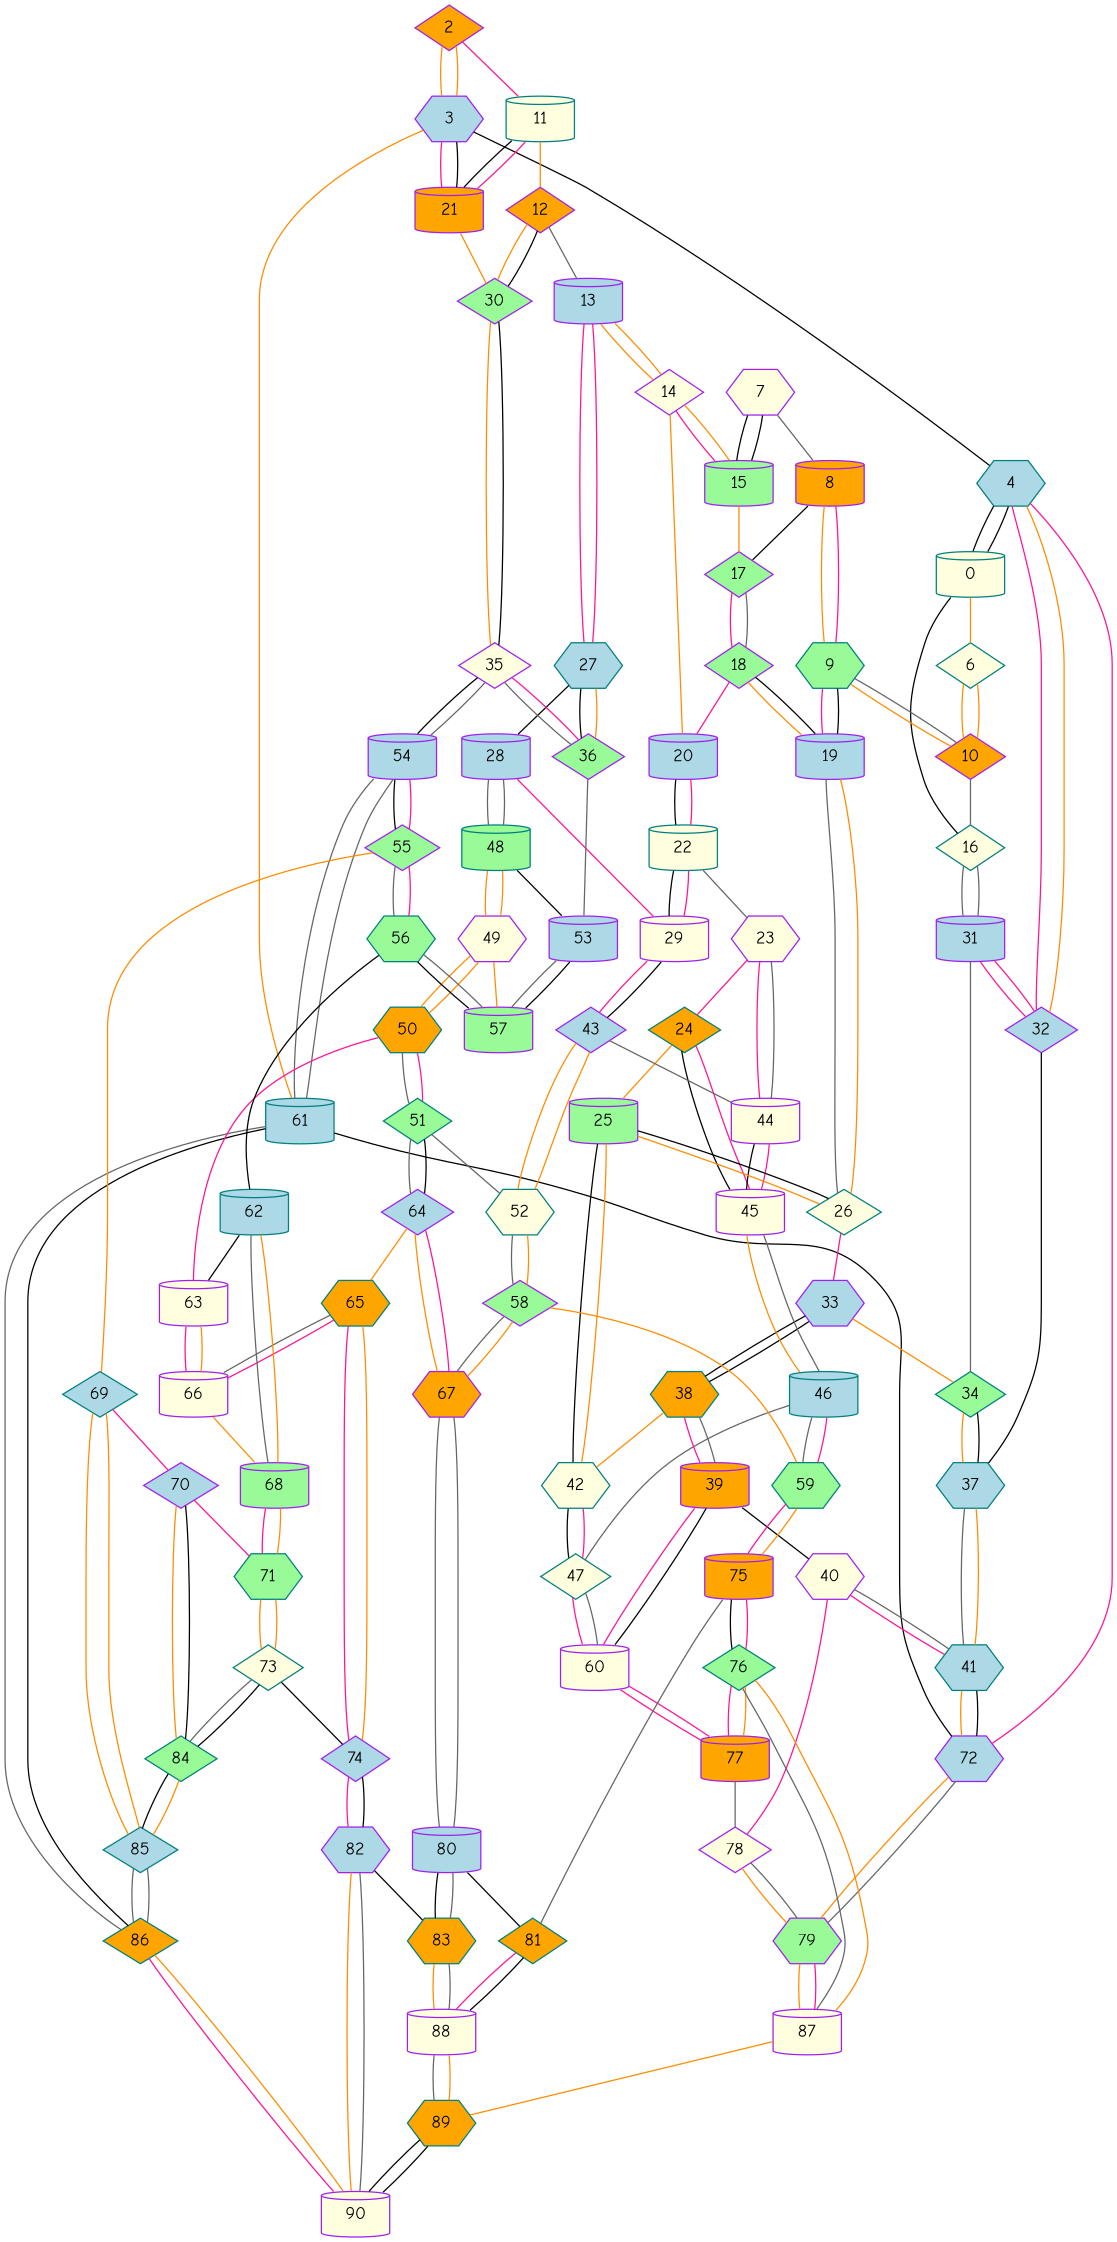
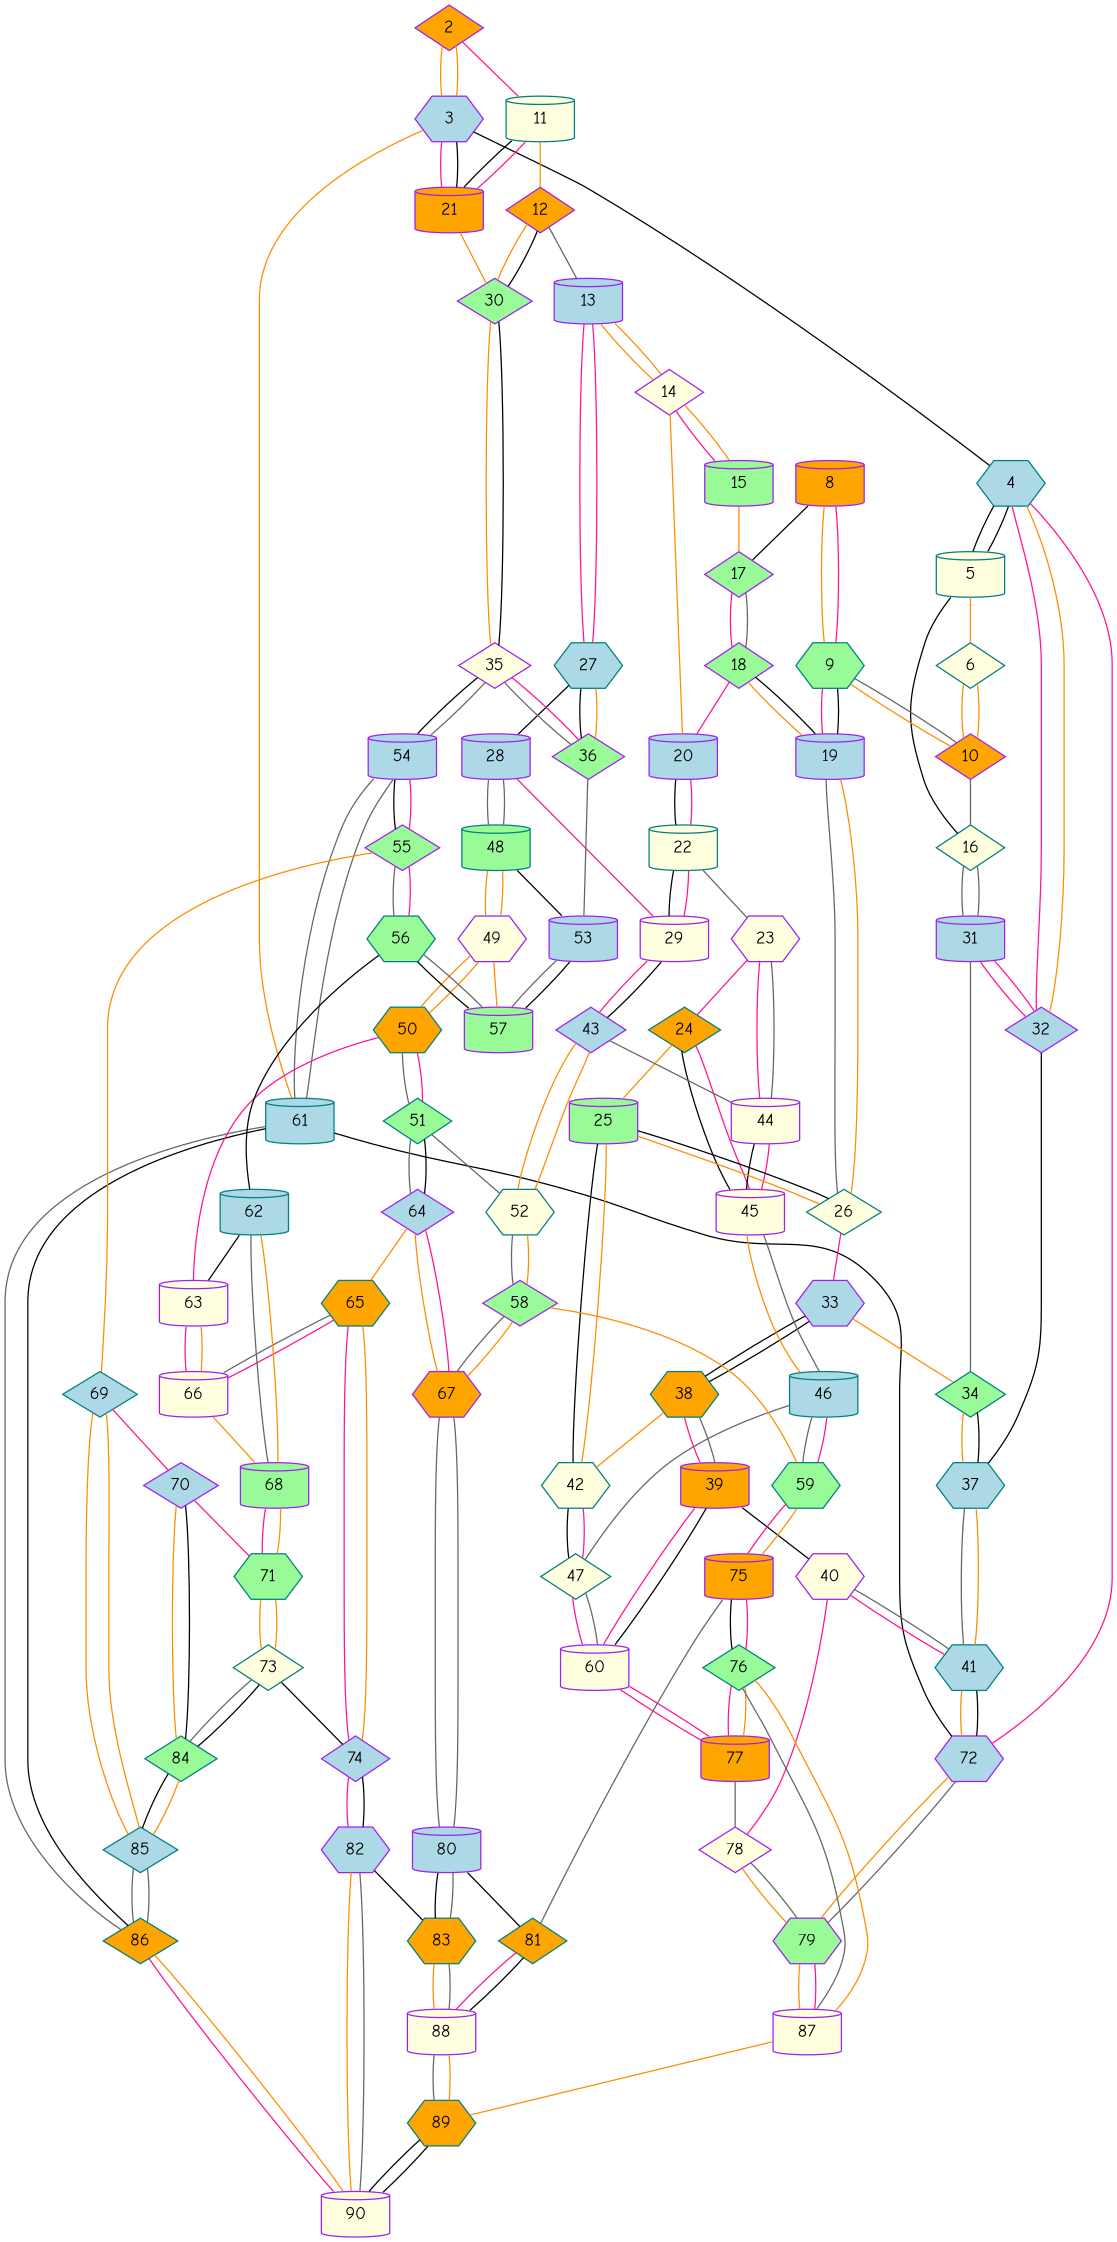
(760, 392) -> none
(970, 574) -> (970, 574)
